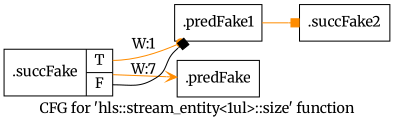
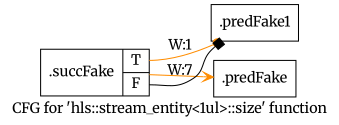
(345, 23) -> none
